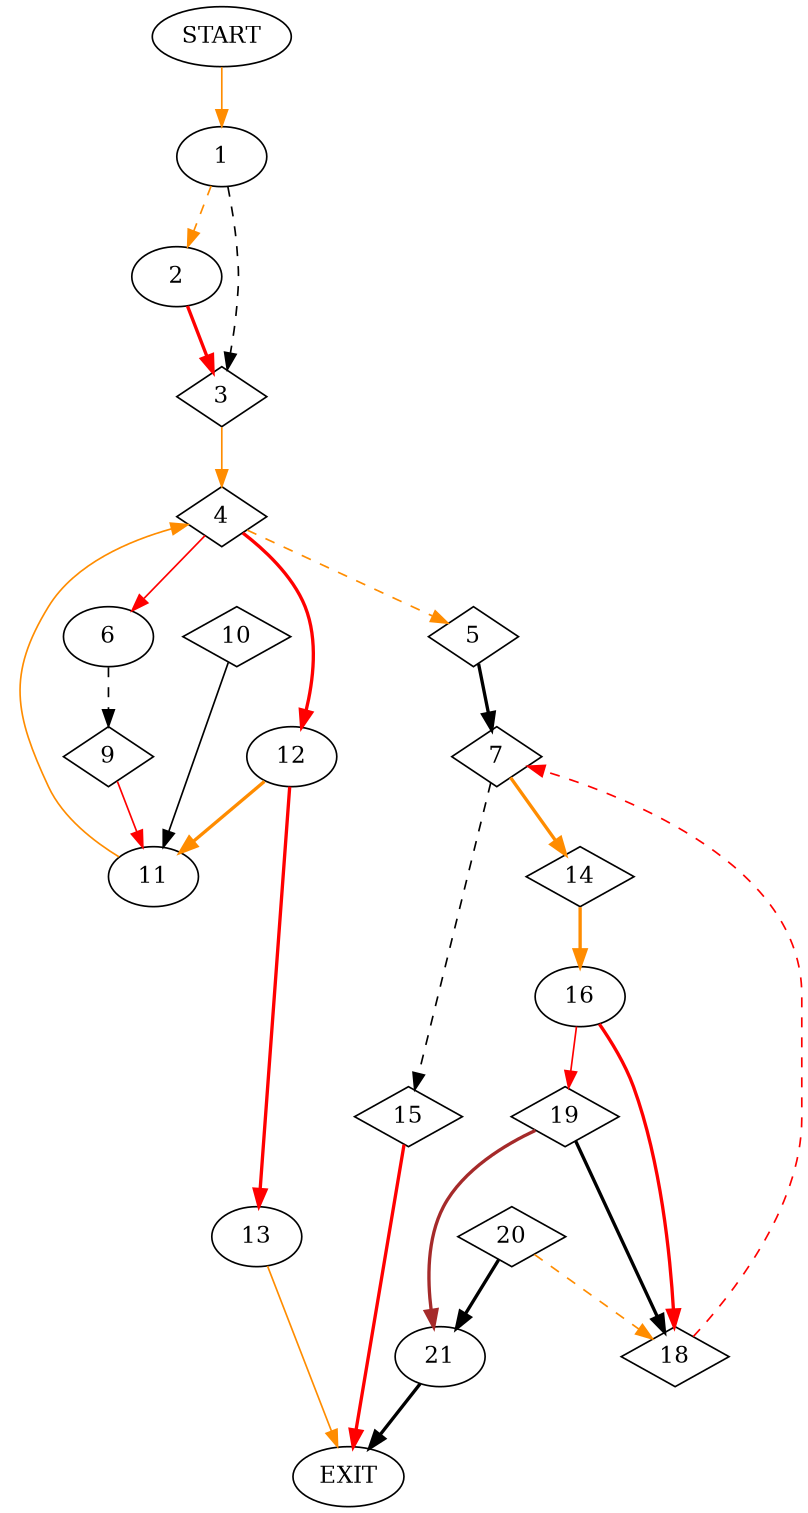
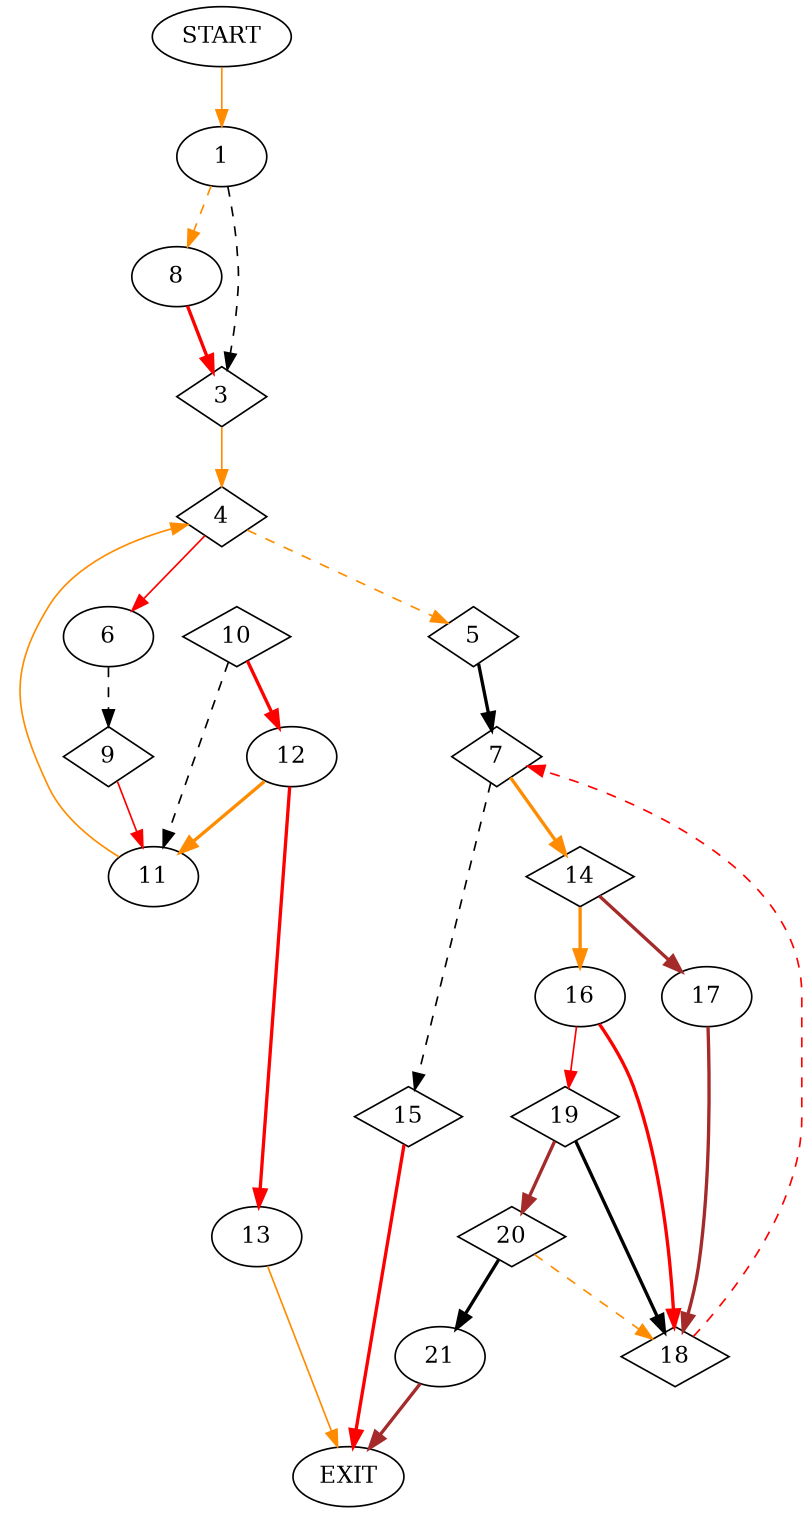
(177, 277) -> (177, 277)
(306, 611) -> (260, 687)
(199, 747) -> (199, 747)
none -> (707, 997)
(448, 1200) -> (542, 1169)
(400, 1409) -> (400, 1409)
